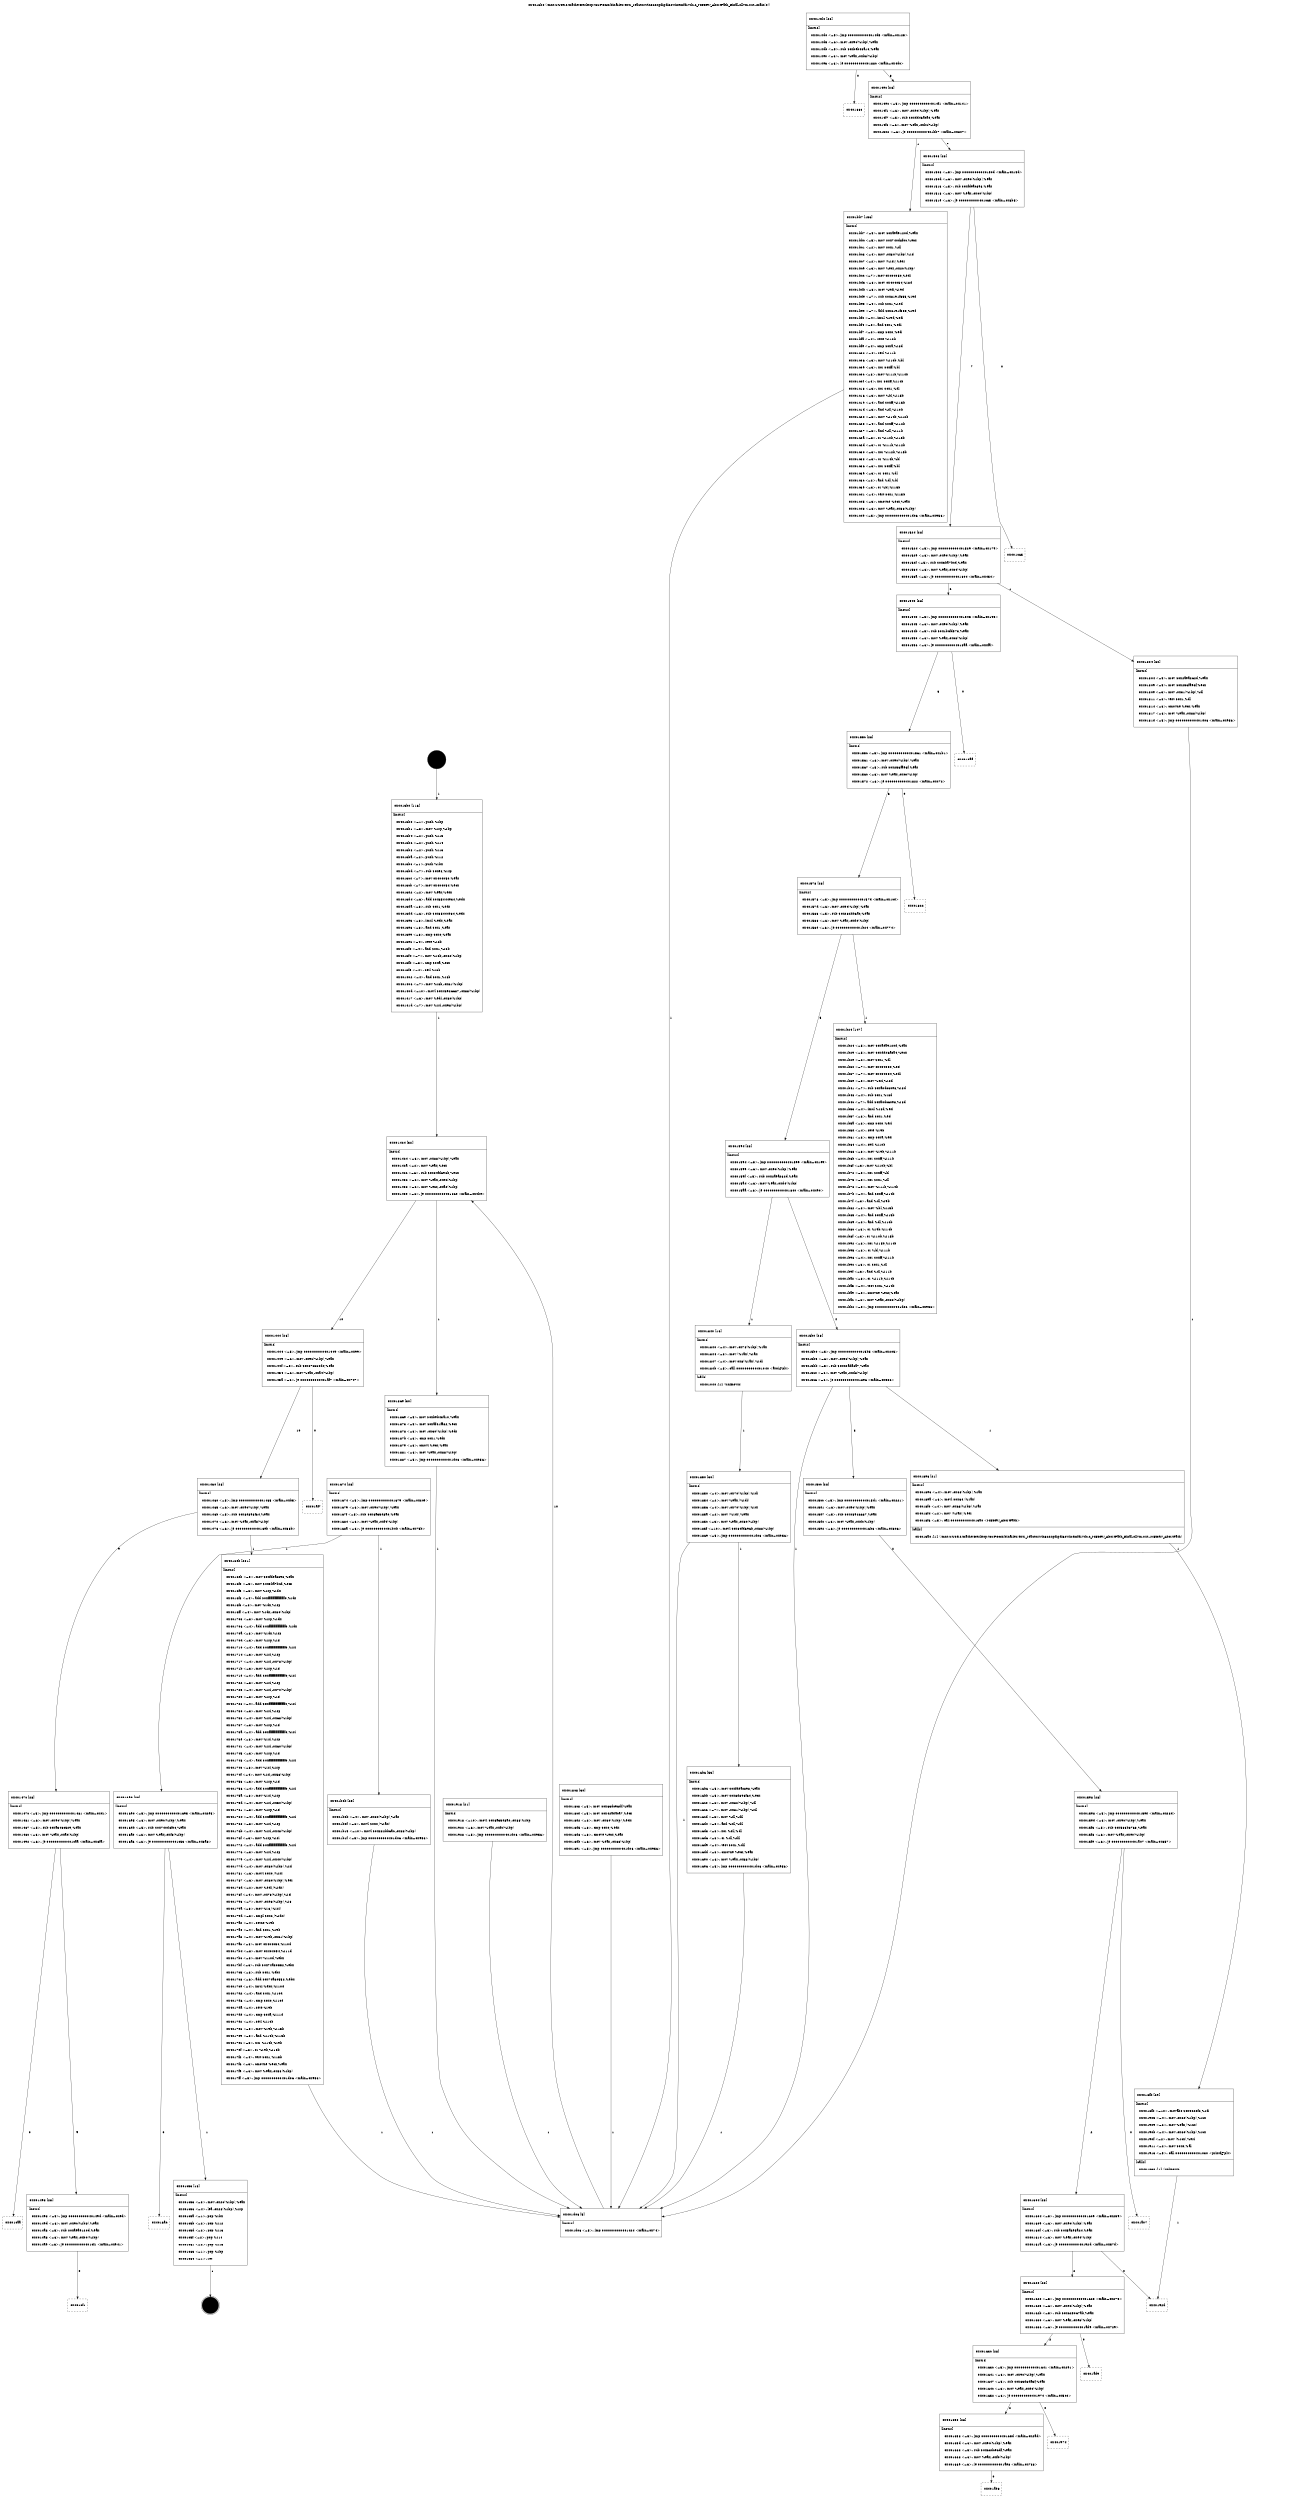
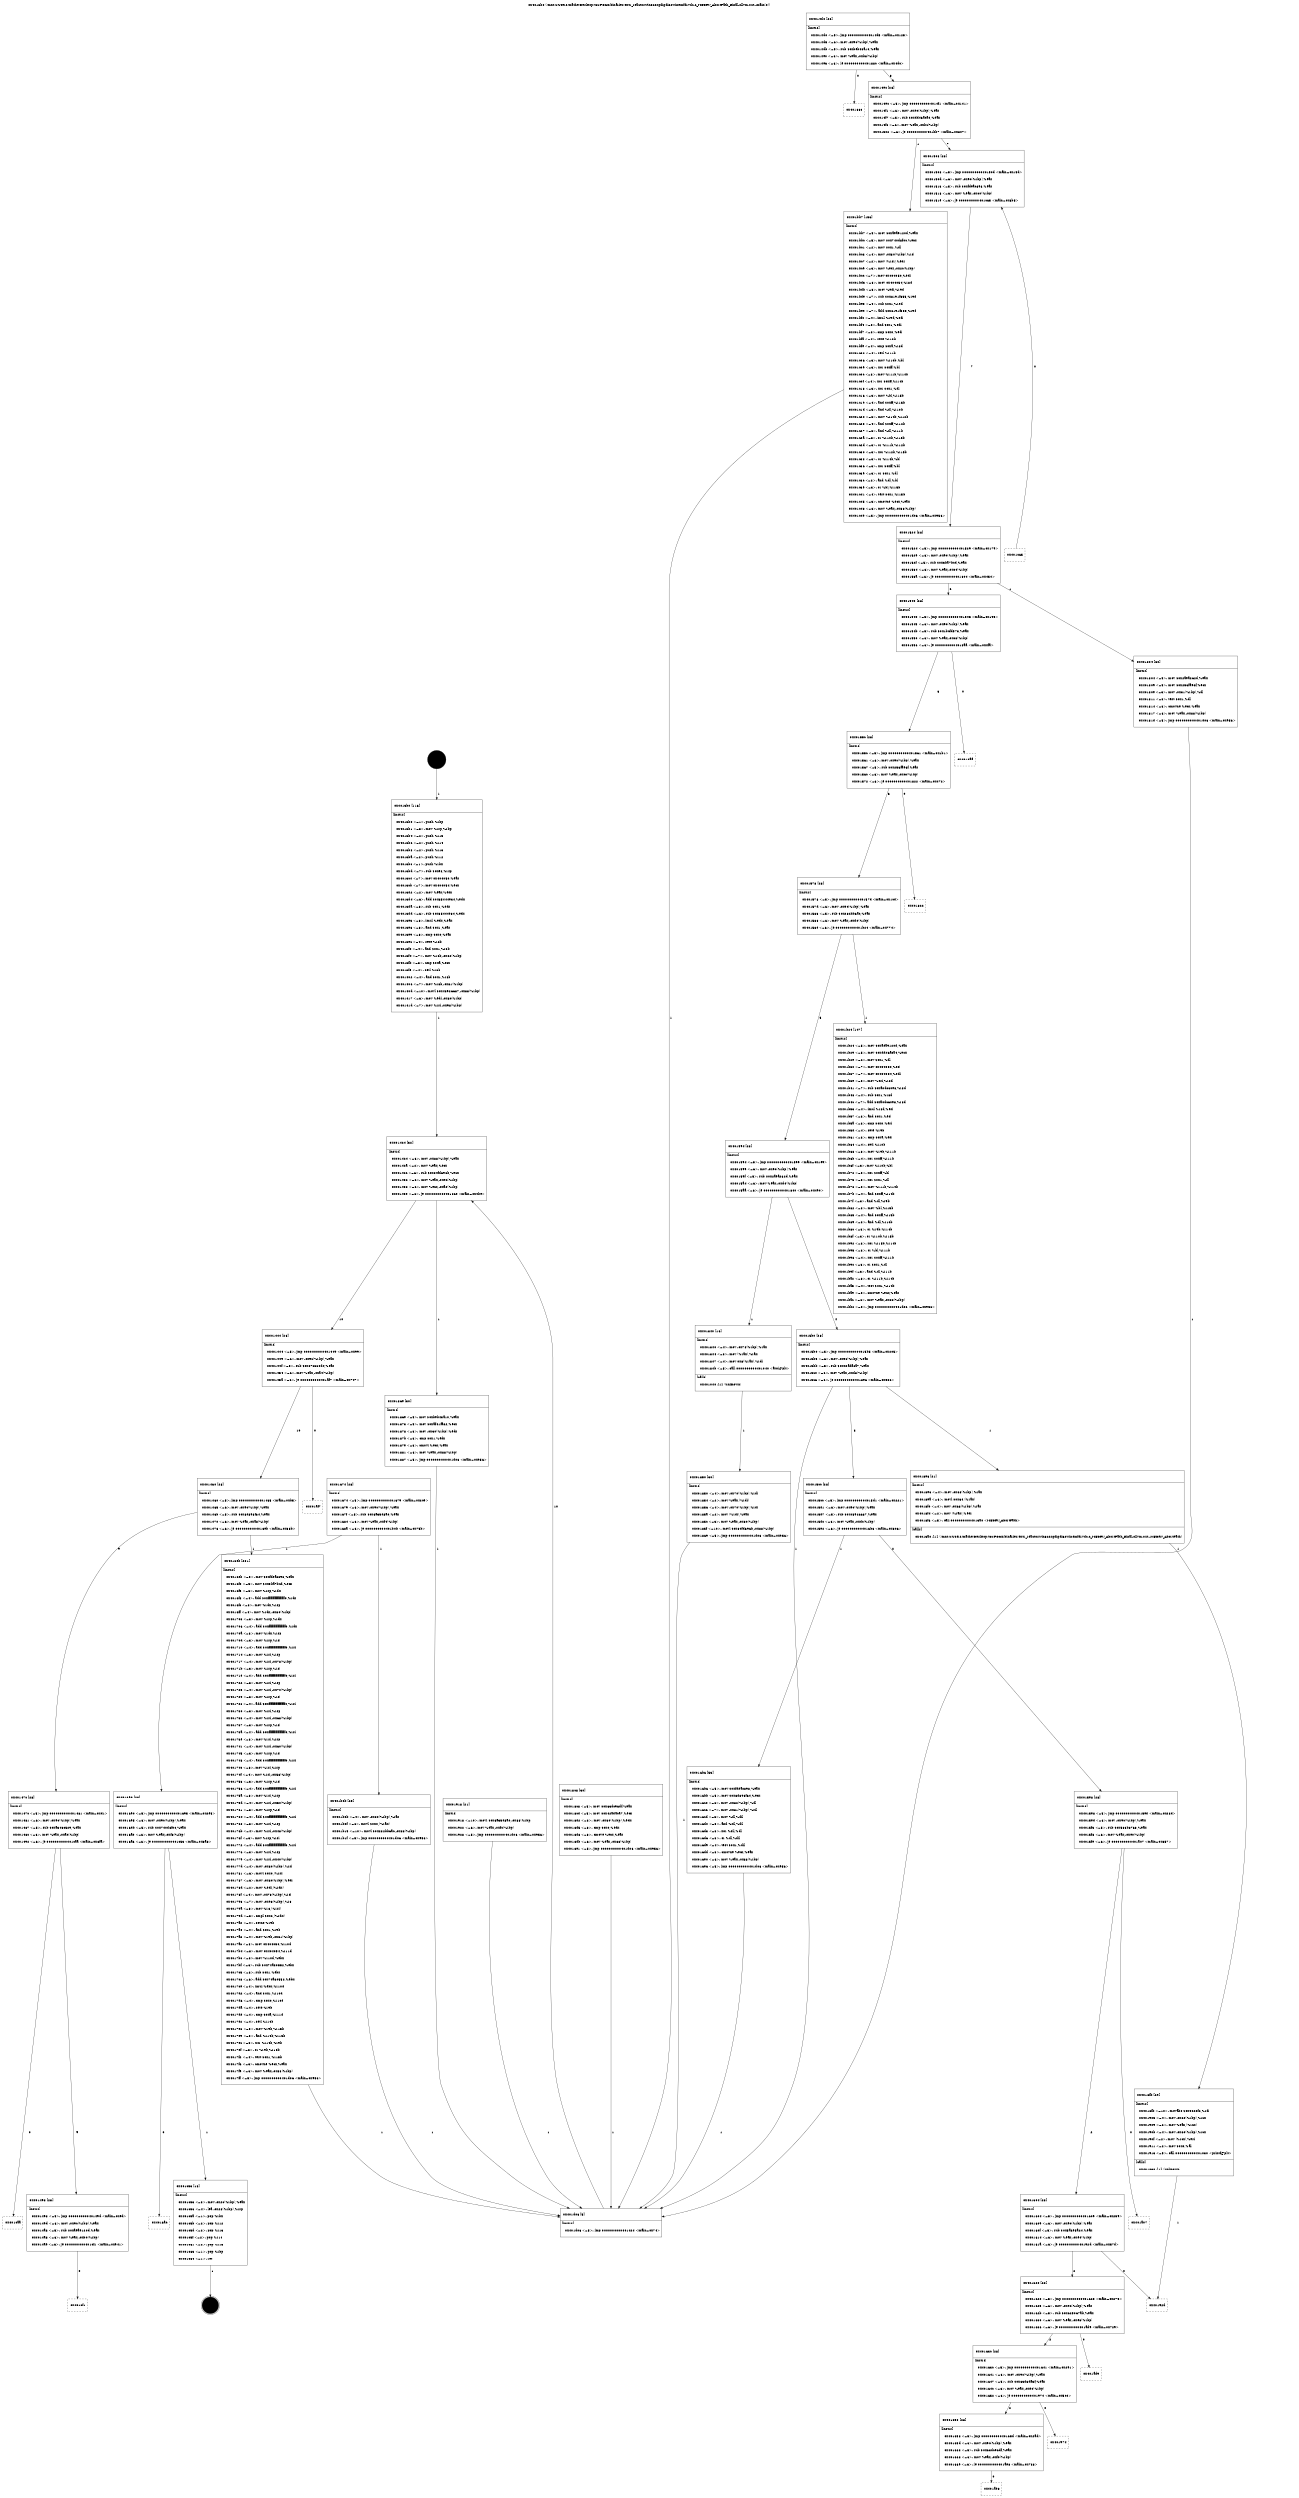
(985, 378) -> (1033, 377)
(739, 1653) -> (802, 1650)
